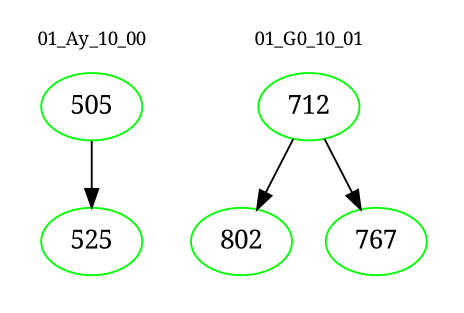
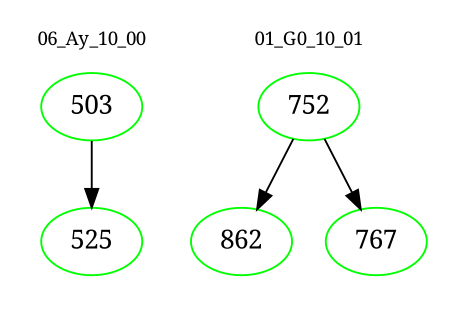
(92, 40) -> (92, 40)
(92, 107) -> (92, 107)
(309, 107) -> (309, 107)
(242, 242) -> (242, 242)
